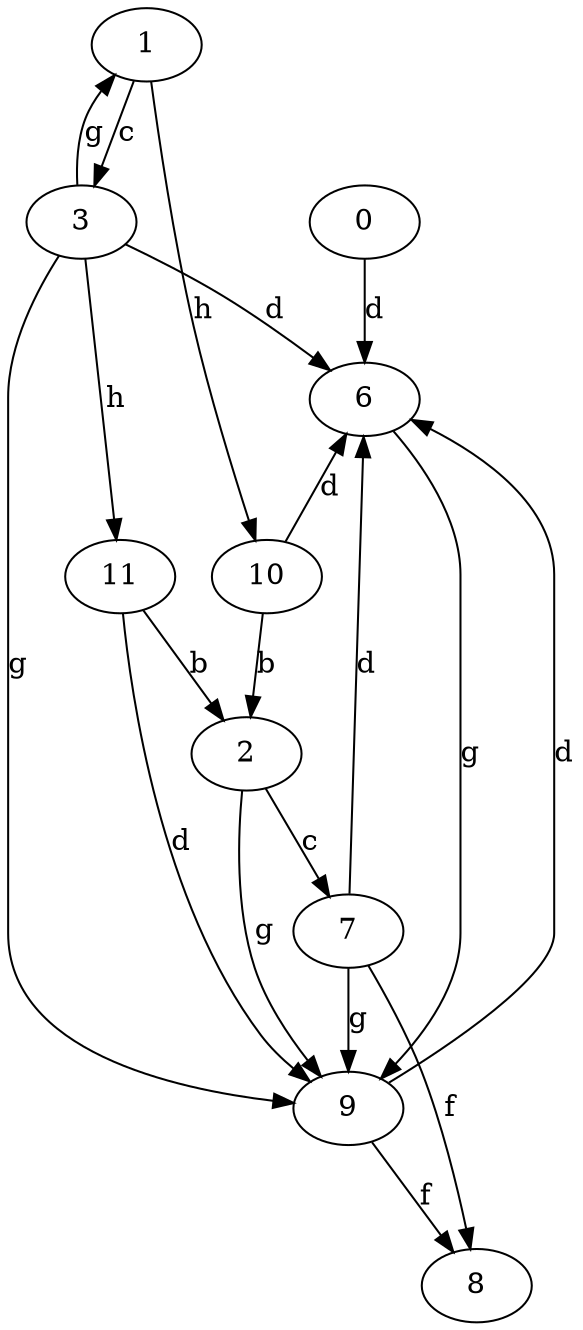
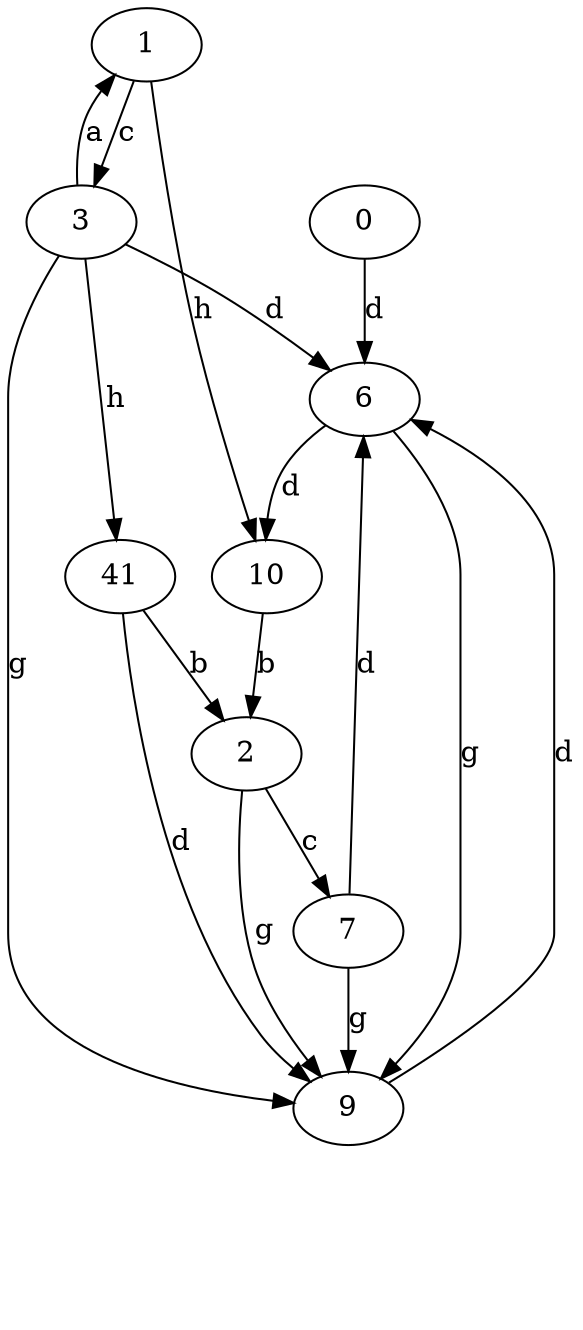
(95, 133) -> (95, 133)
(311, 497) -> (286, 465)
(120, 577) -> (120, 577)
(477, 1286) -> none
